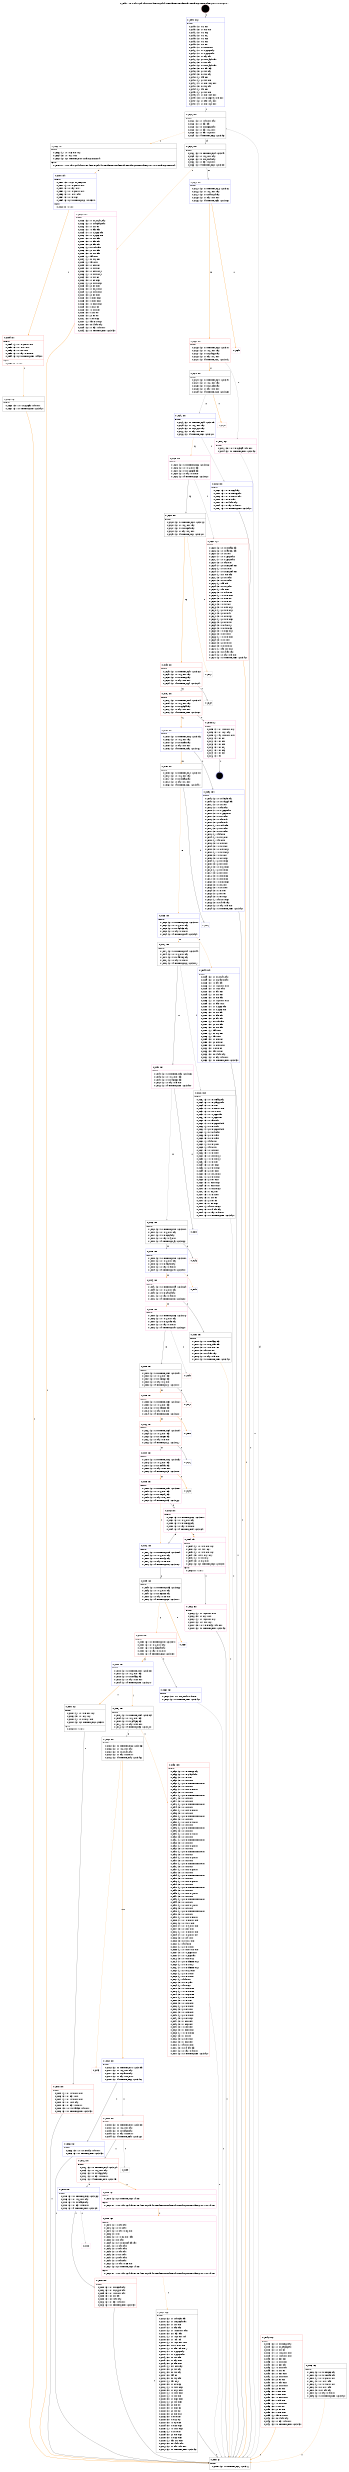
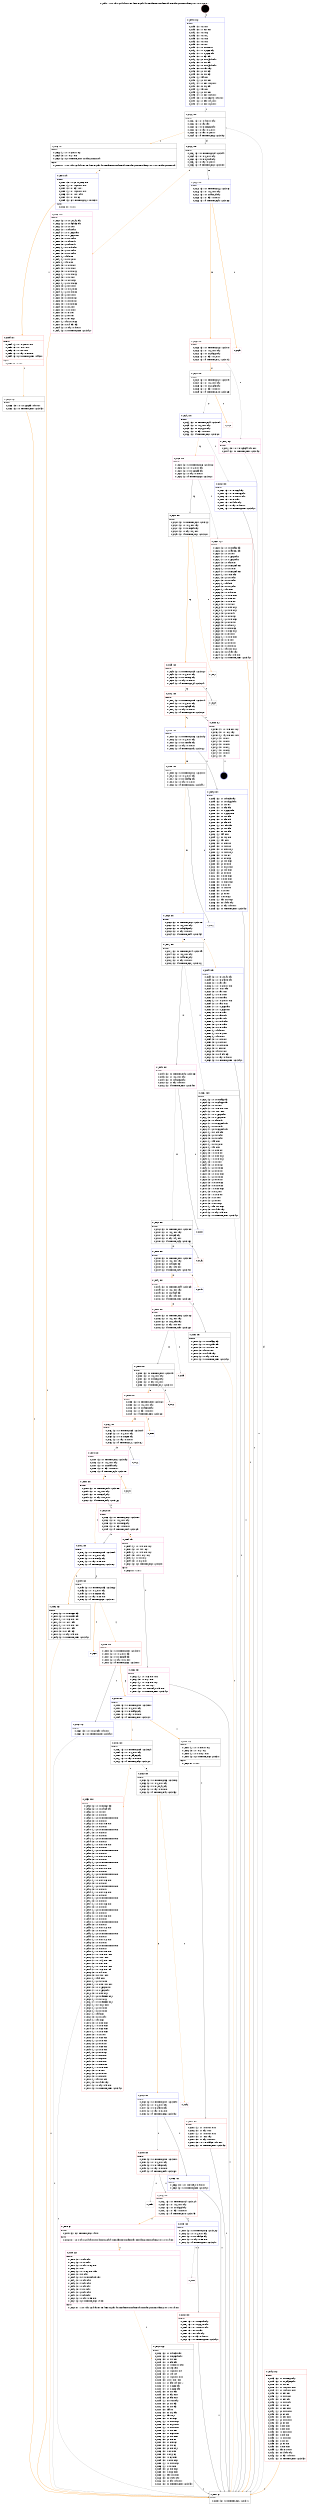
none -> (72, 1584)
